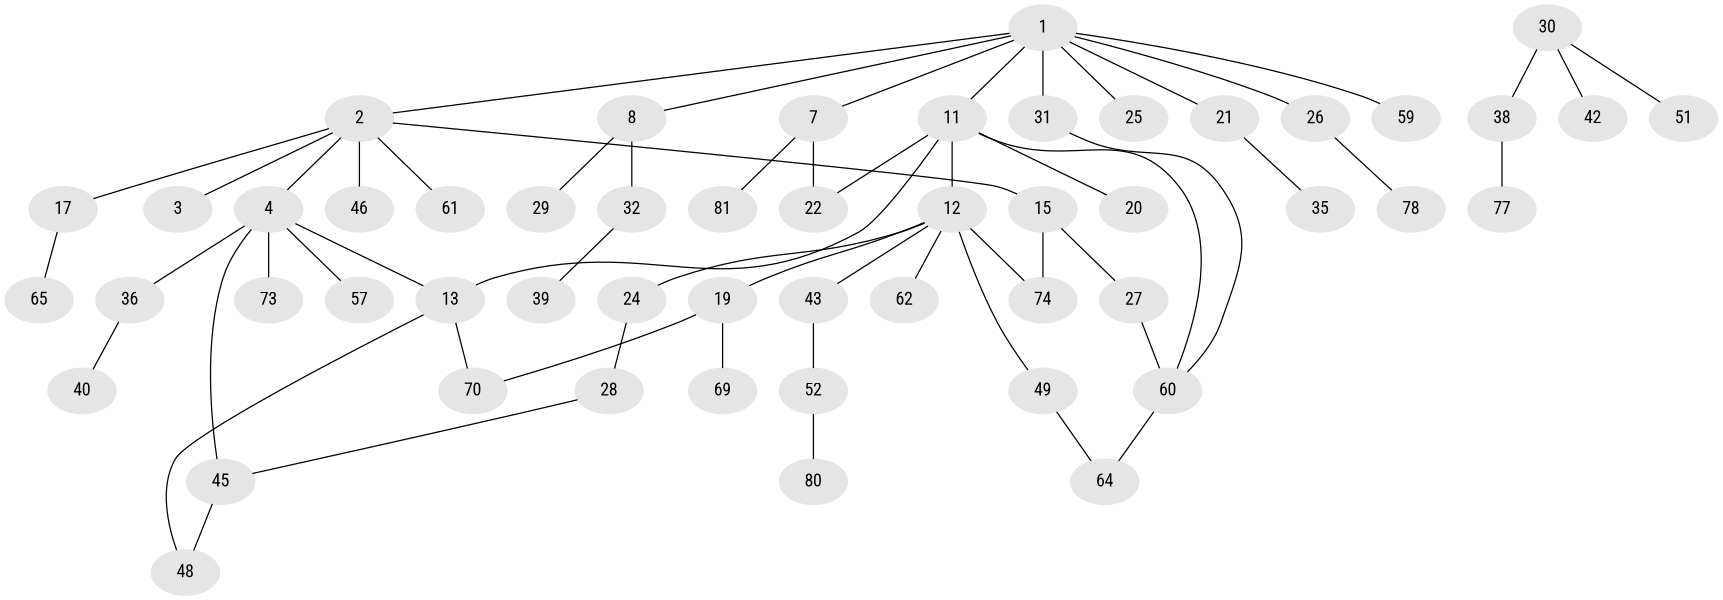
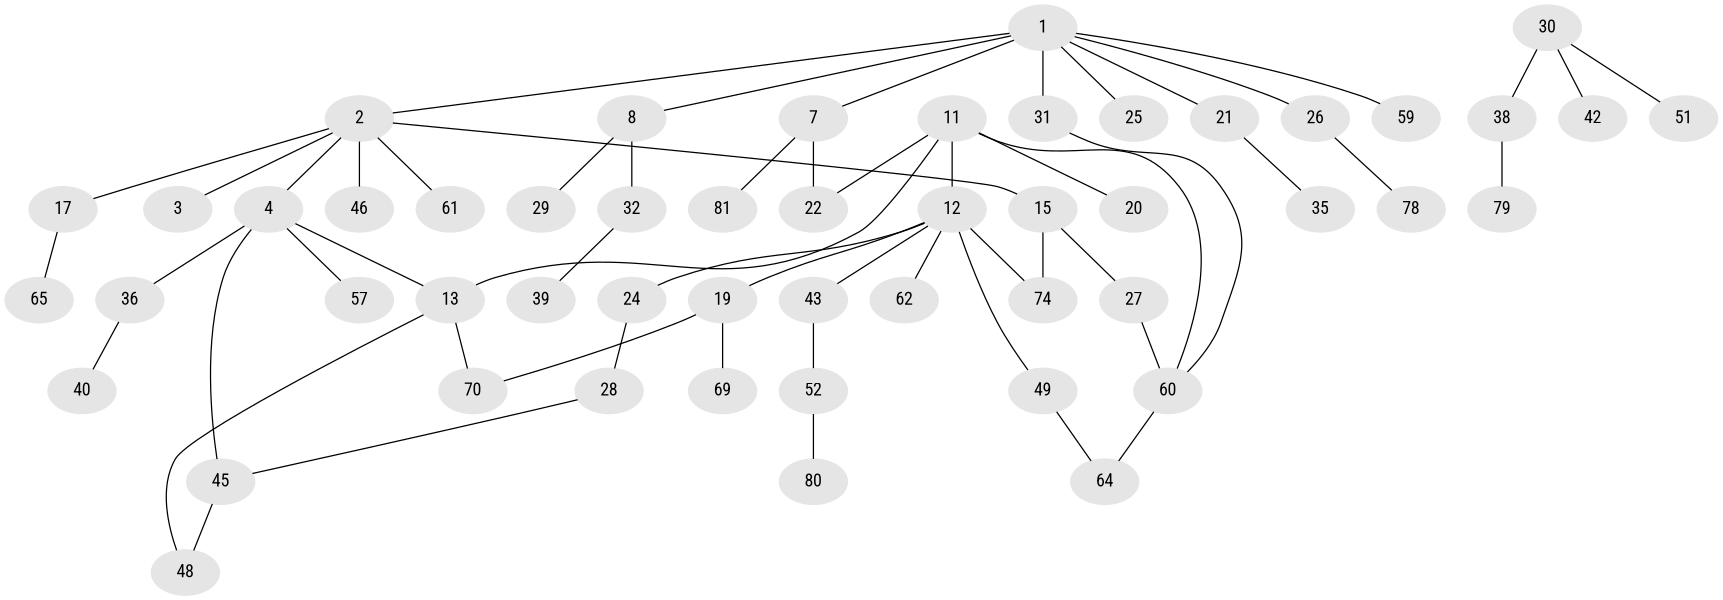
(998, 73) -> none
(1502, 209) -> (1502, 209)
(269, 300) -> none
